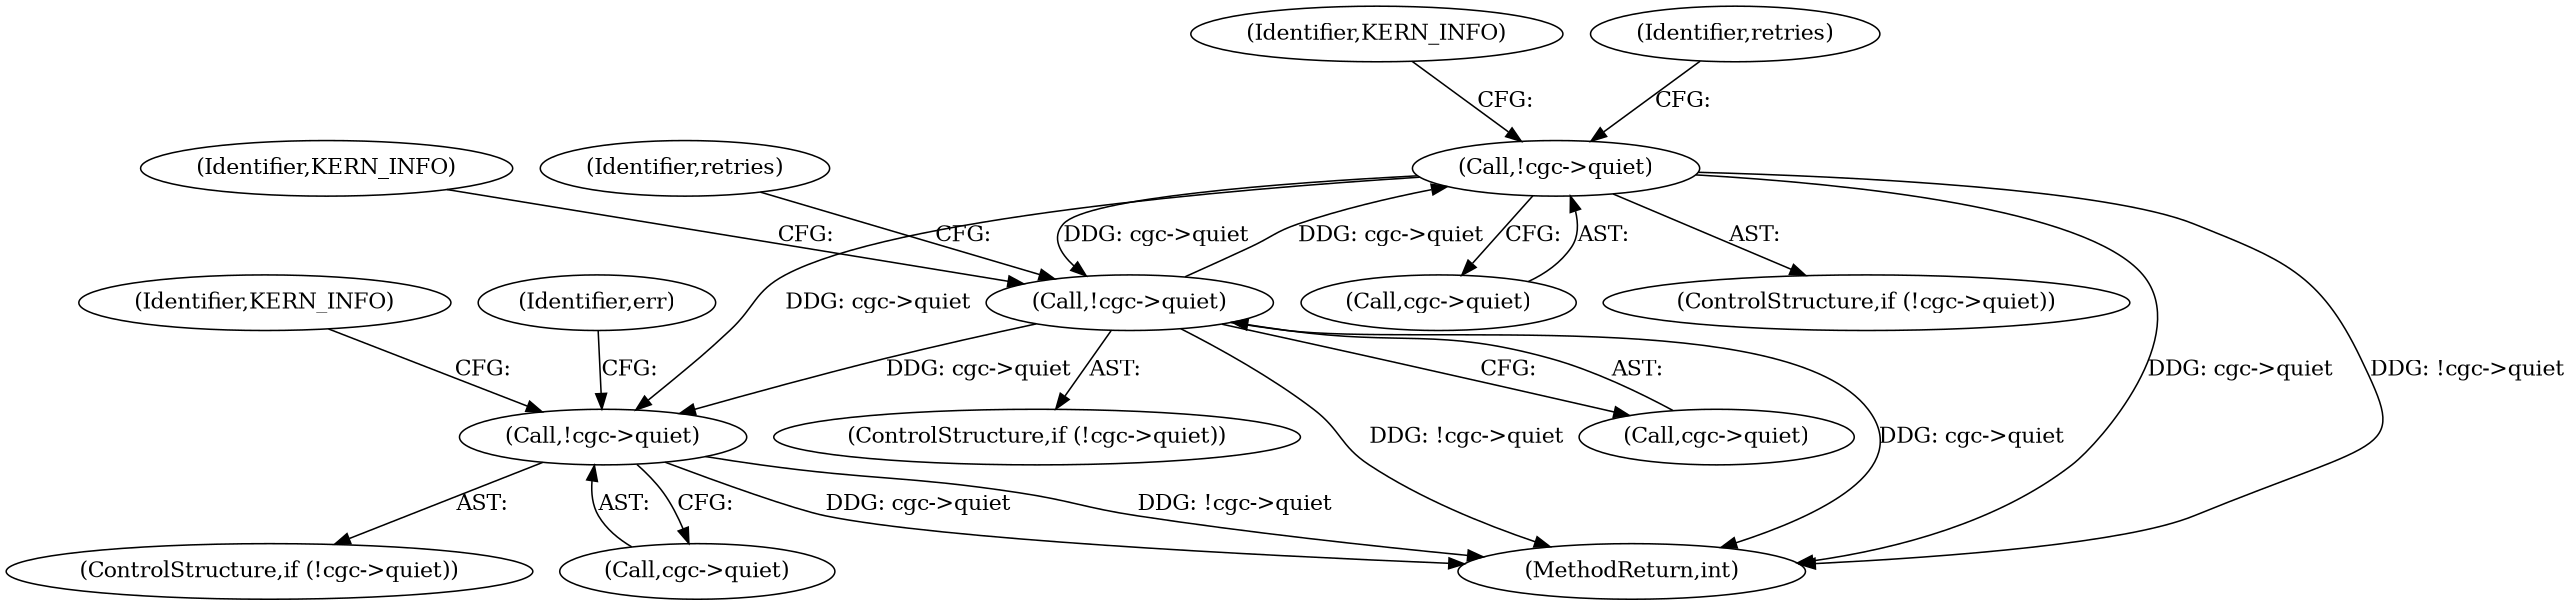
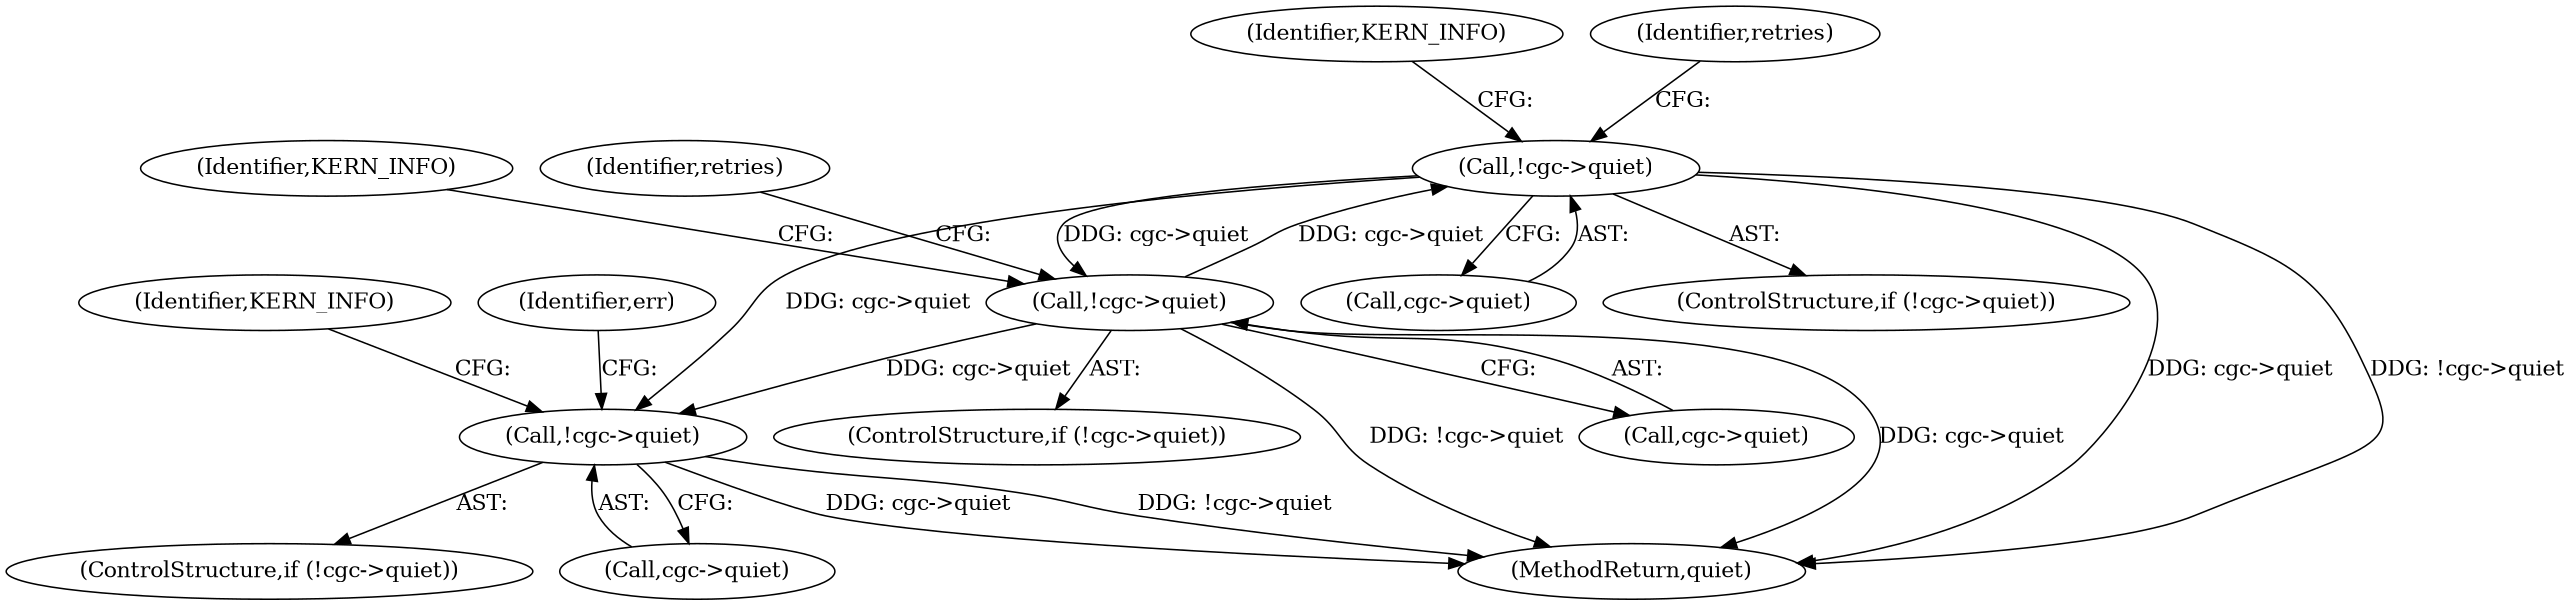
(1632, 571) -> (1632, 571)
